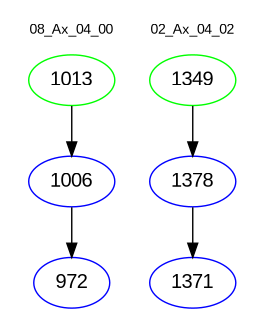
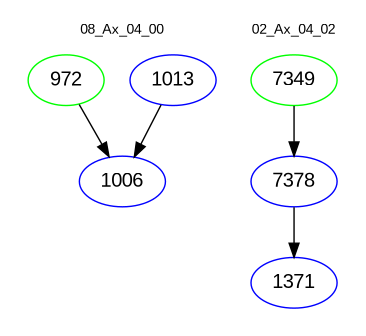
(72, 80) -> (173, 80)
(193, 80) -> (294, 80)
(193, 181) -> (294, 181)
(72, 225) -> (90, 124)
(72, 283) -> (66, 80)
